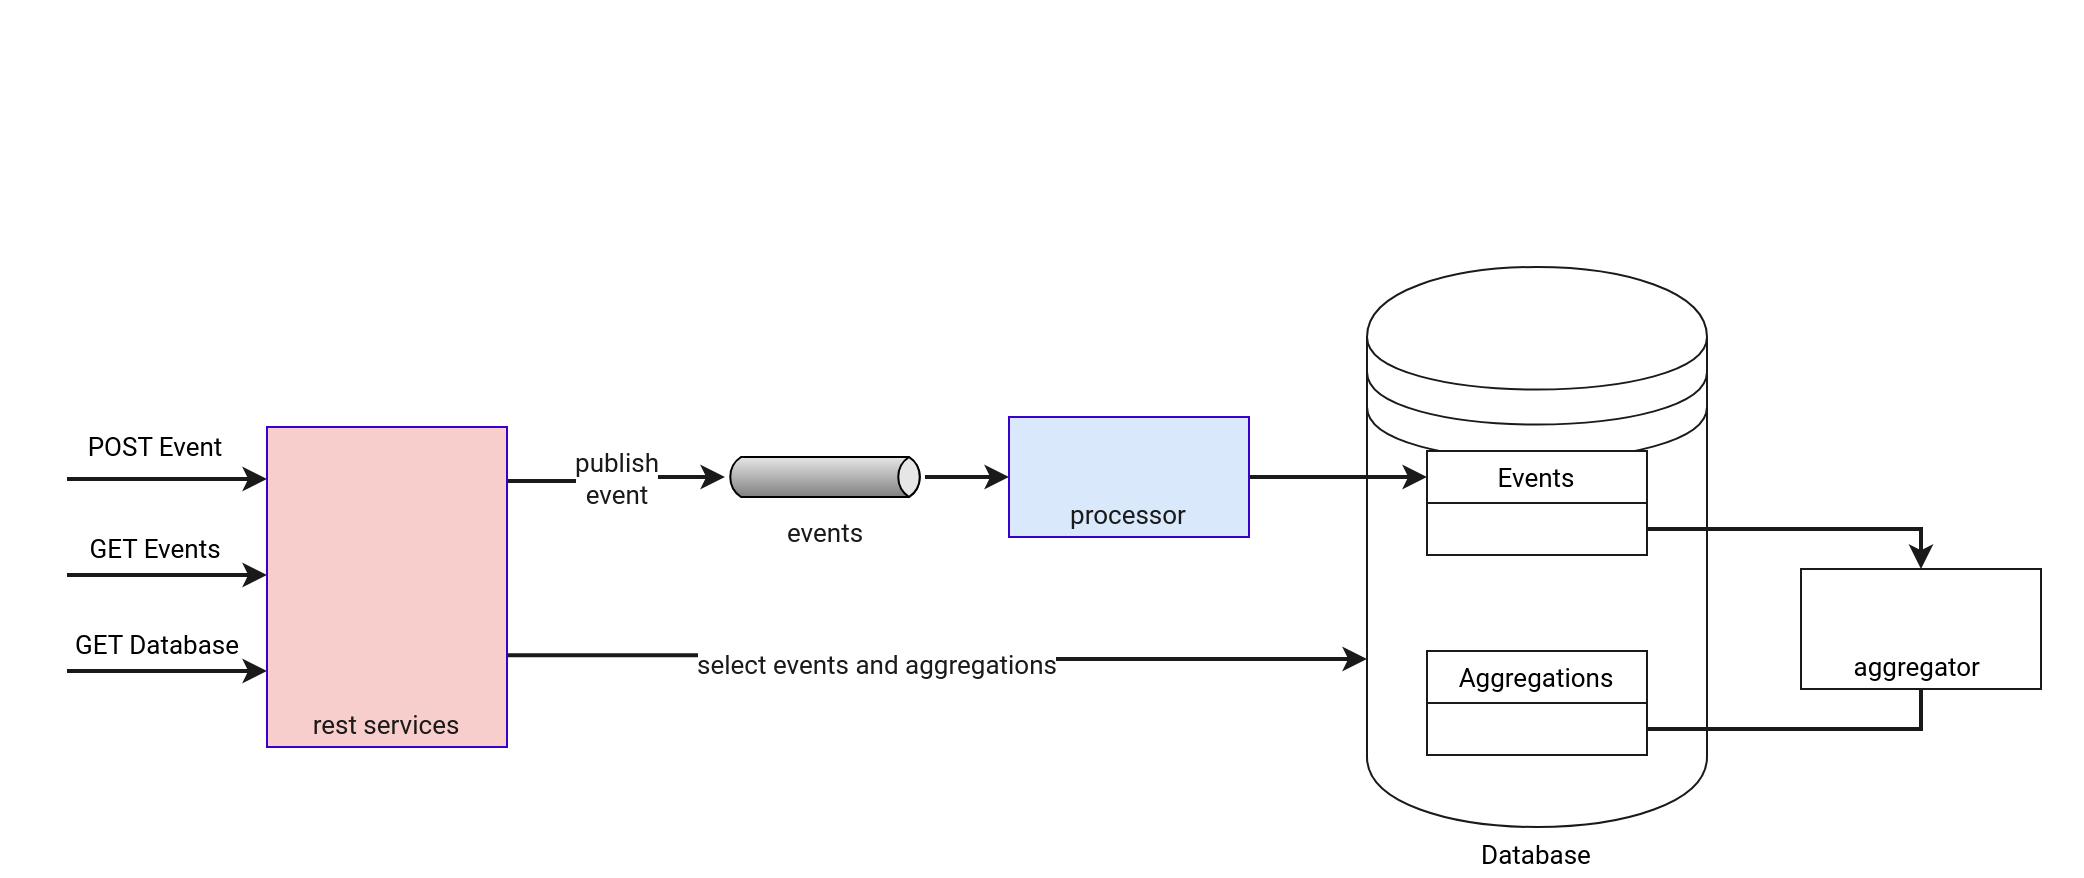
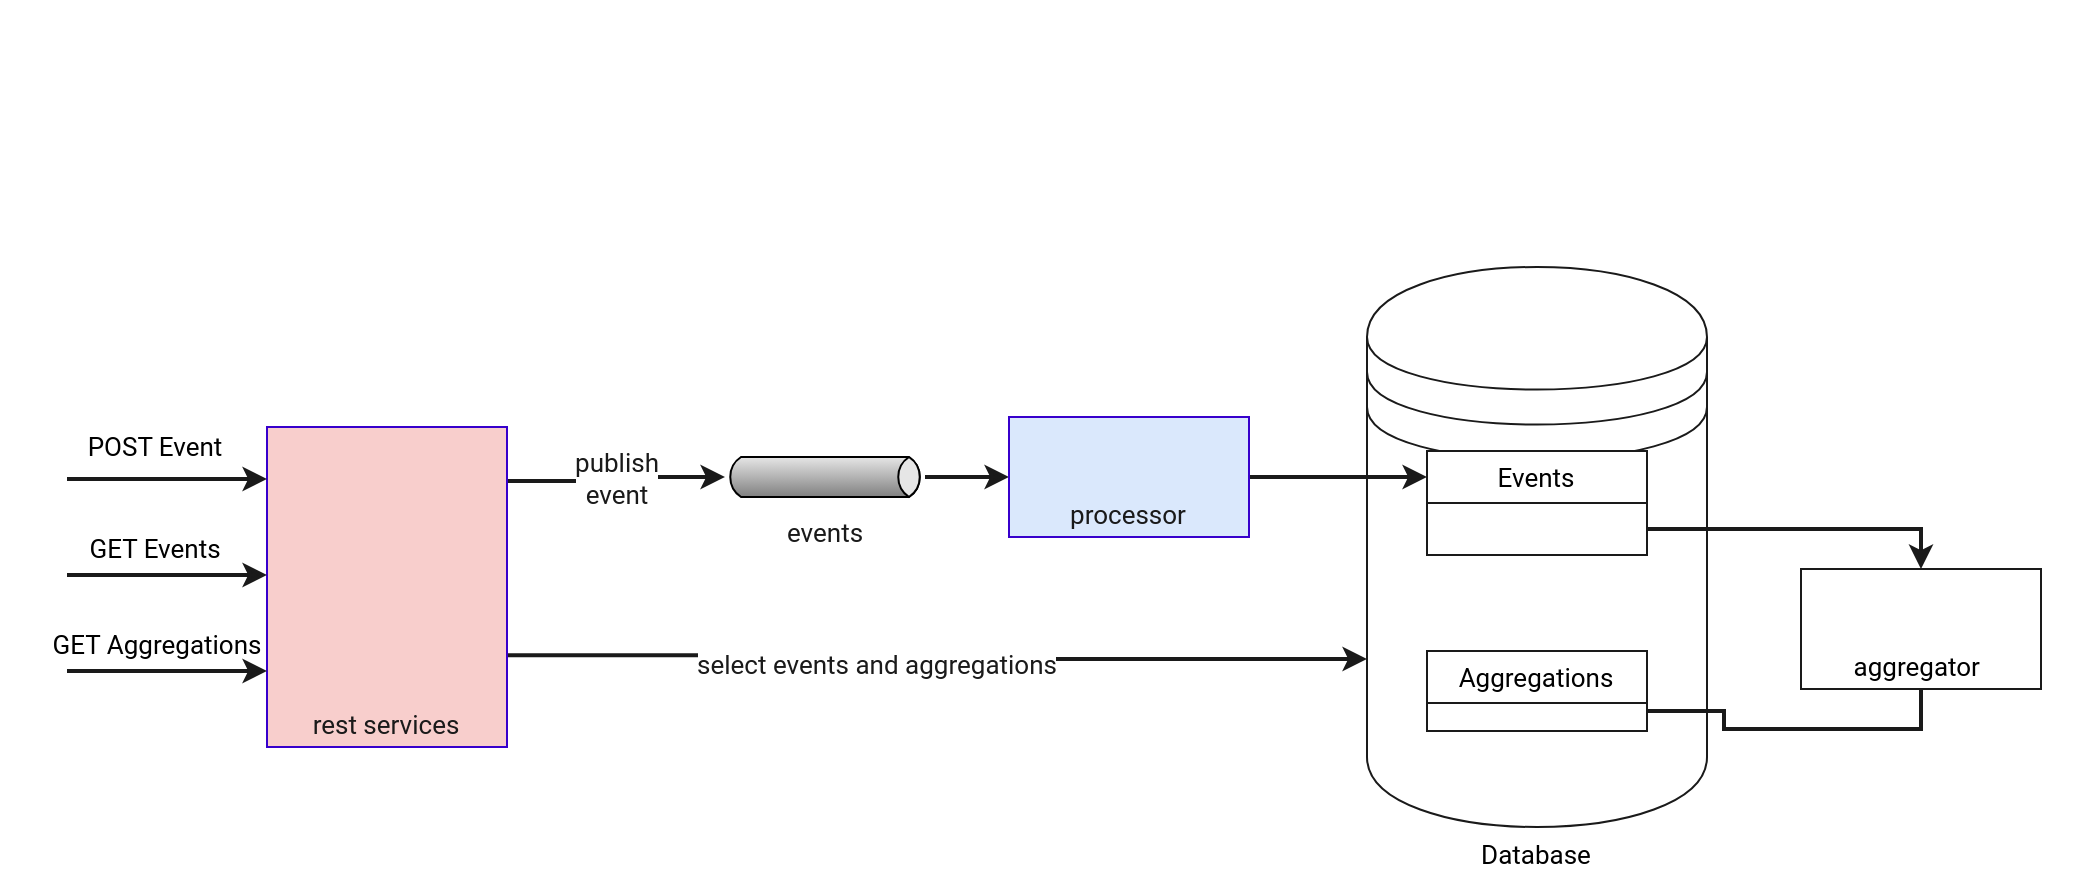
(158, 645) -> (158, 645)
(1537, 703) -> (1537, 691)
